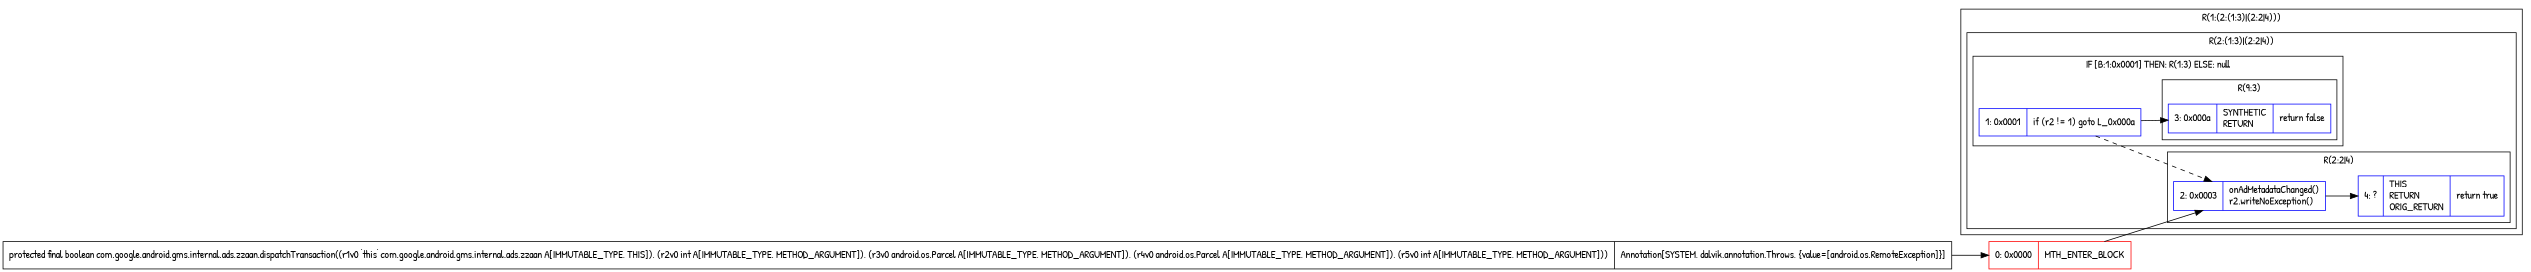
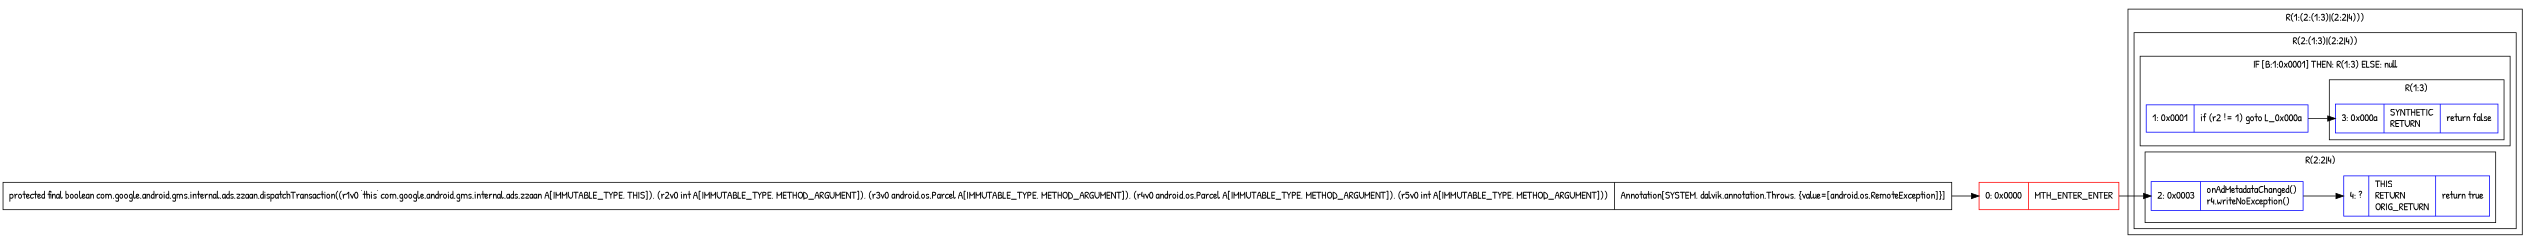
(2250, 89) -> (2417, 89)
(2150, 157) -> none
(2272, 201) -> (2248, 201)
(2085, 255) -> (2074, 196)
